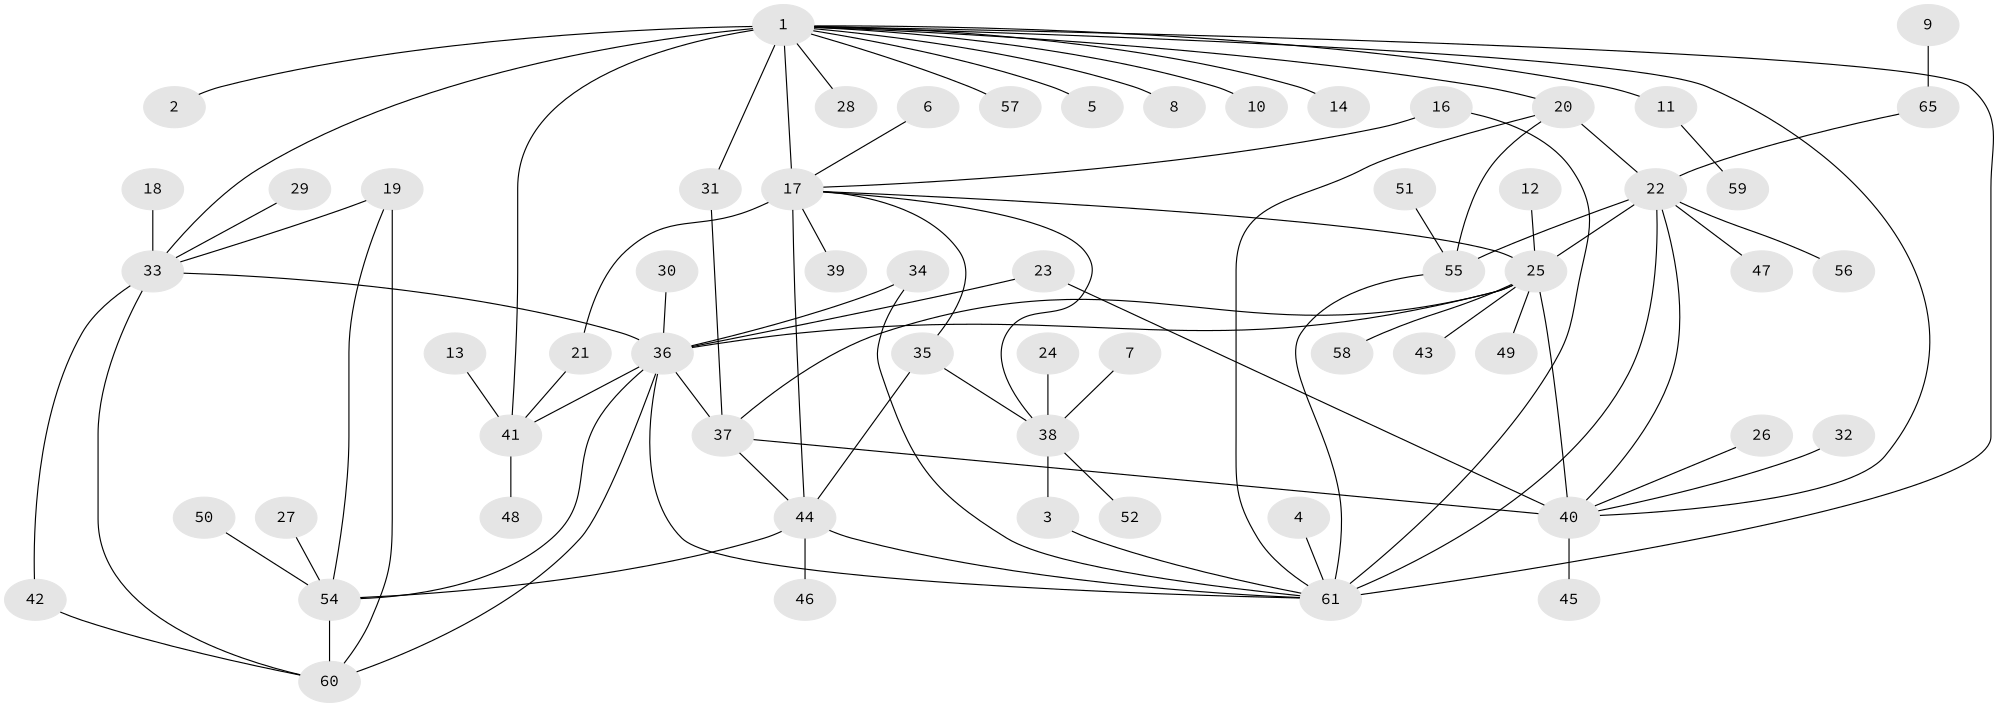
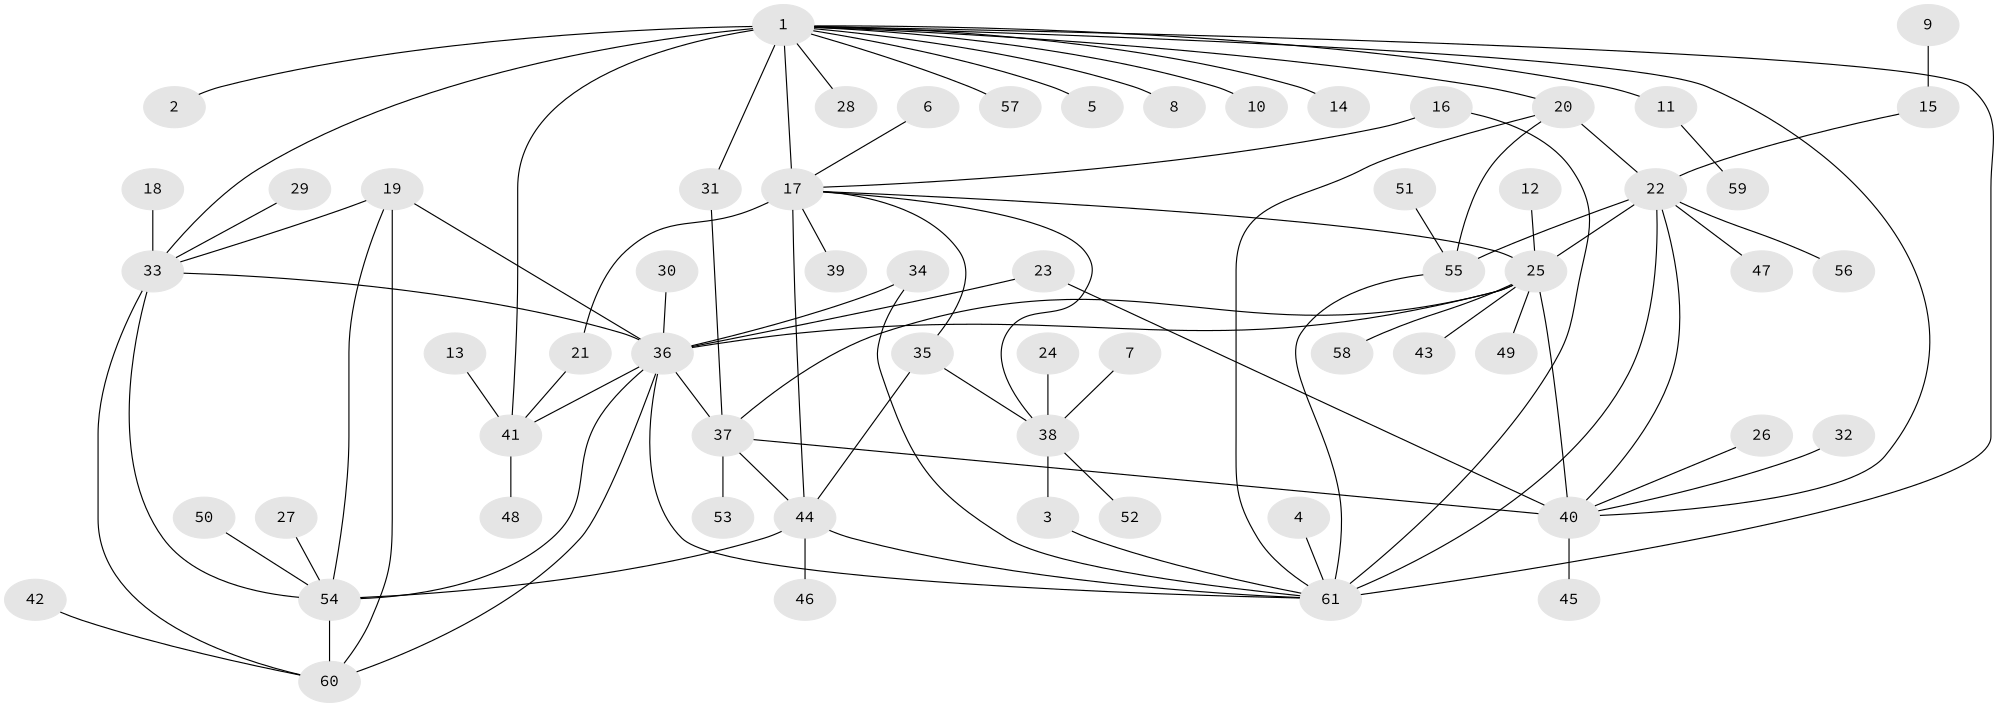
(1928, 107) -> (1928, 107)
none -> (527, 271)
(50, 420) -> (141, 492)
none -> (723, 518)
